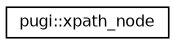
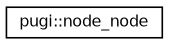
(88, 22) -> (84, 22)
